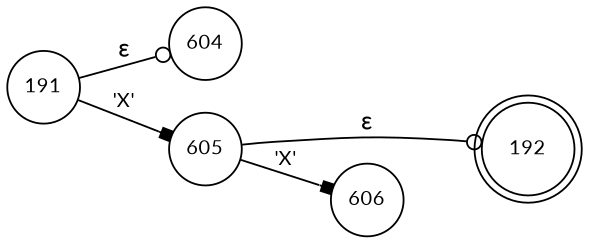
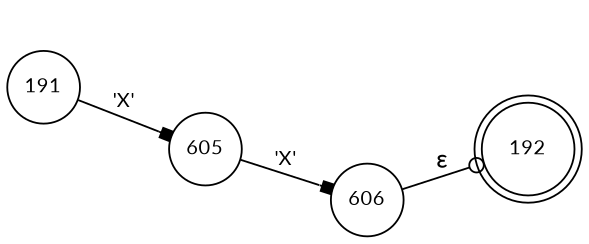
(205, 44) -> none
(354, 138) -> (436, 178)
